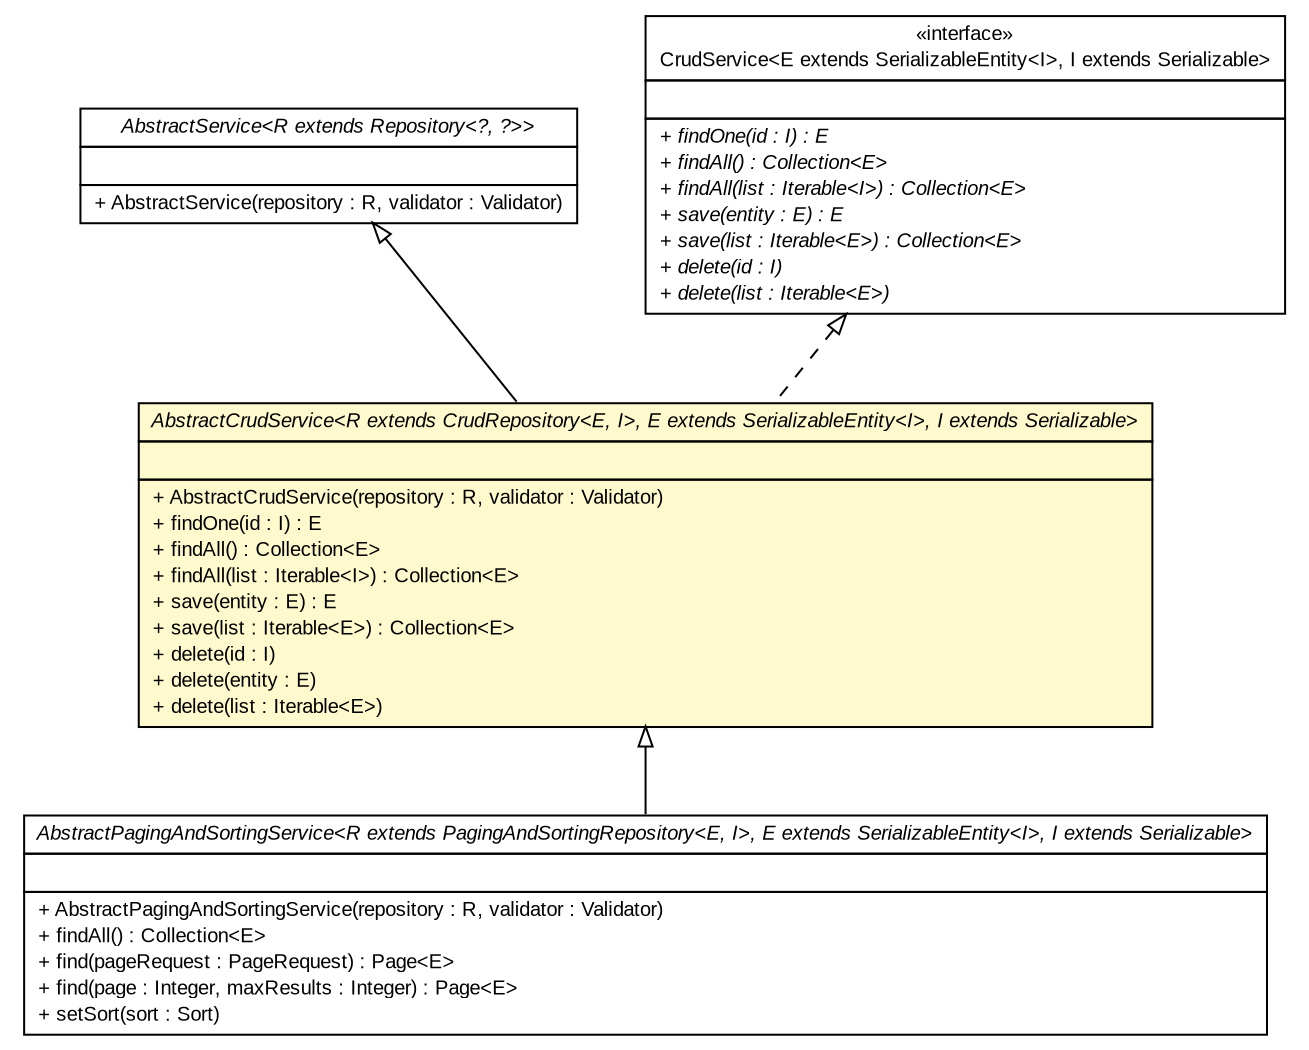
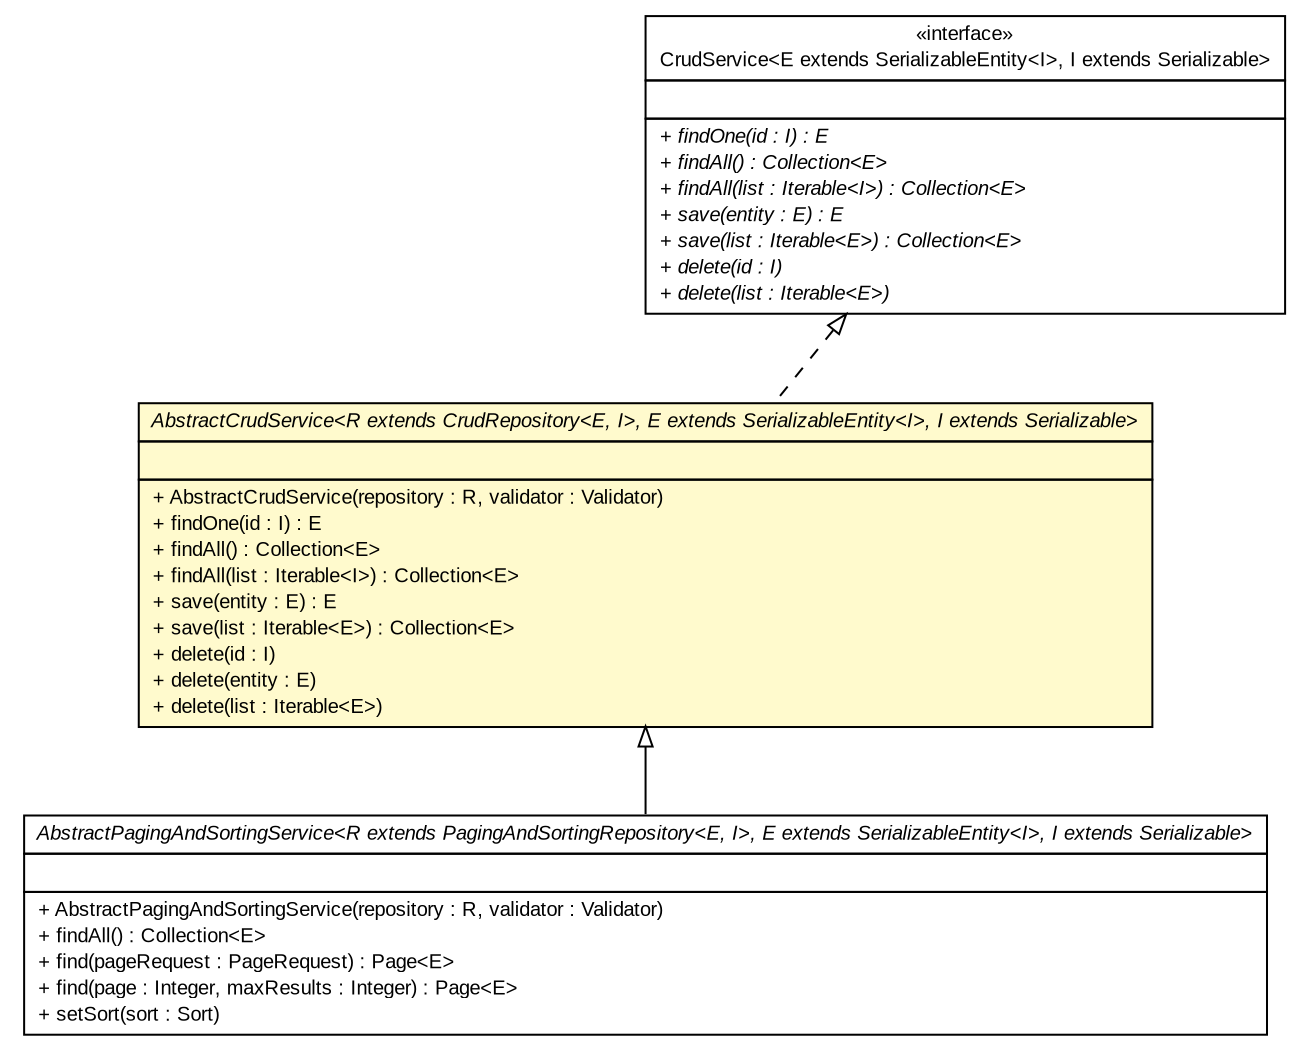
(328, 165) -> none
